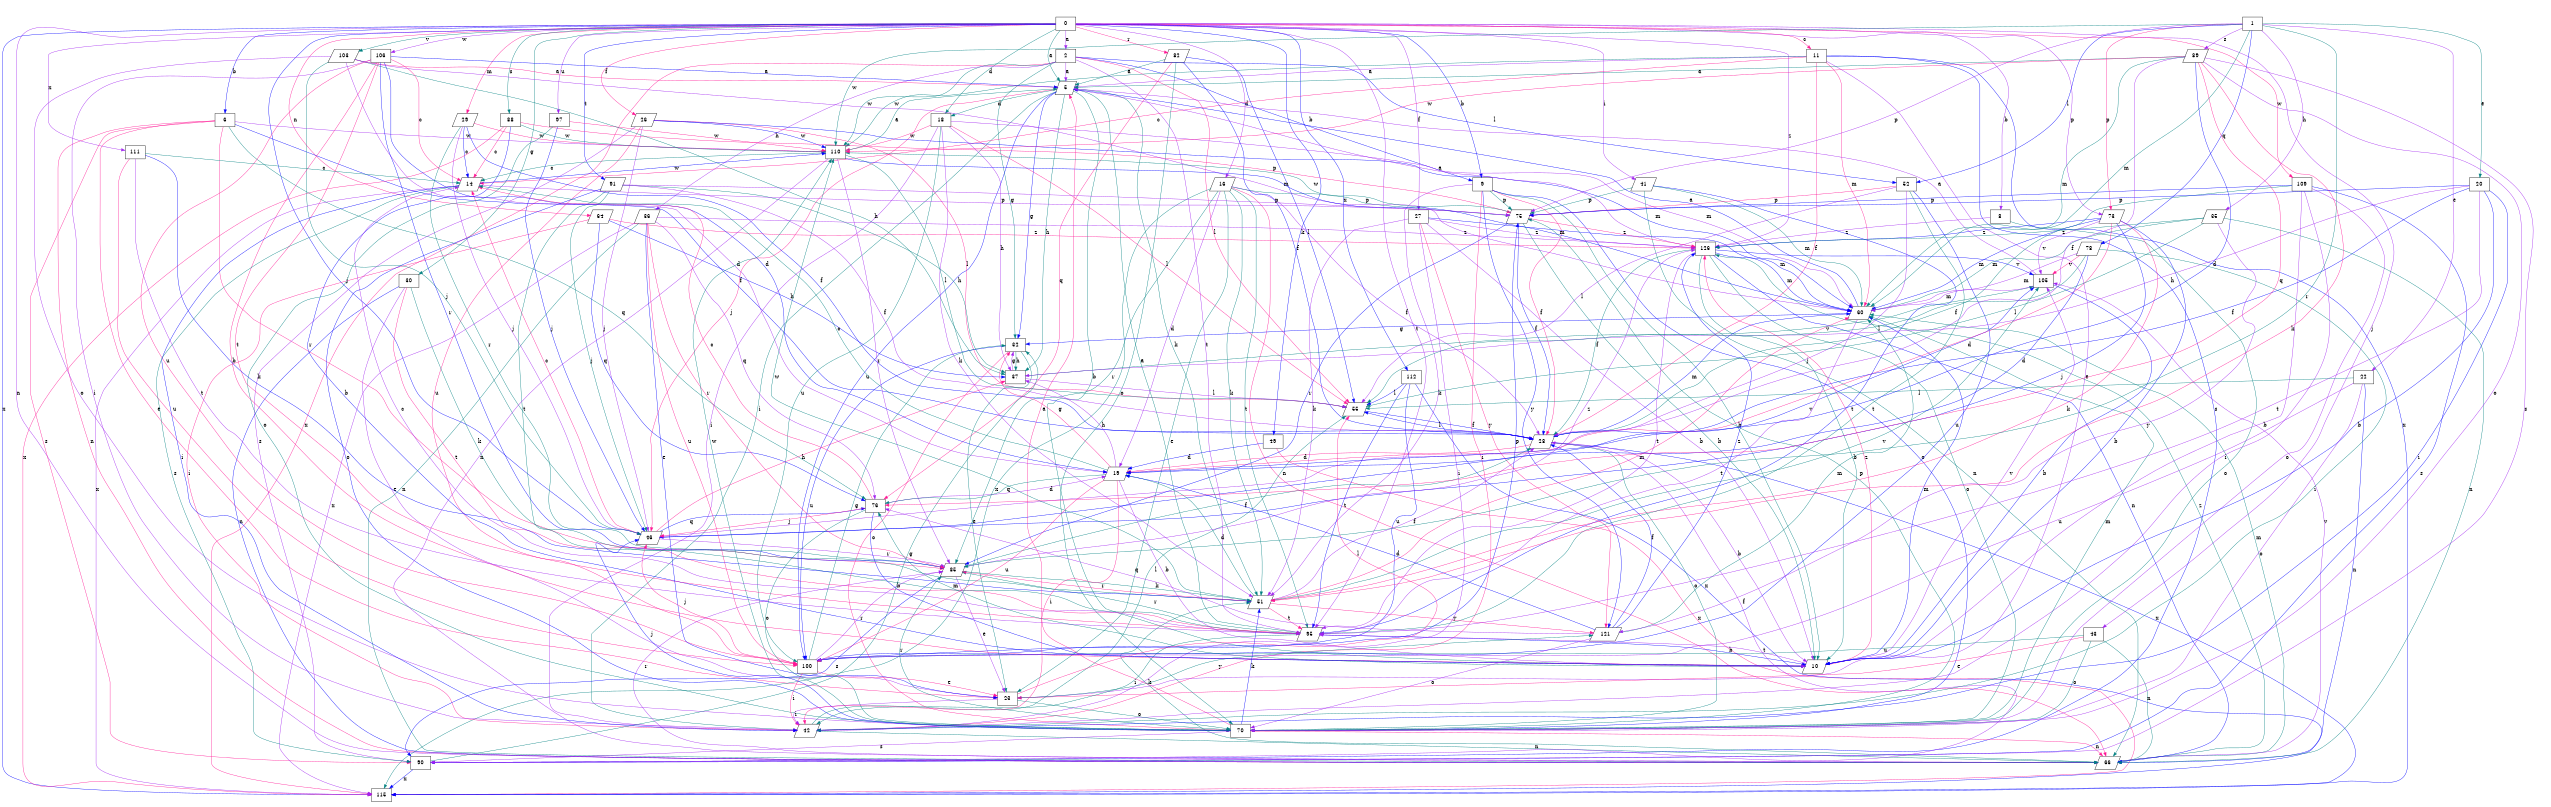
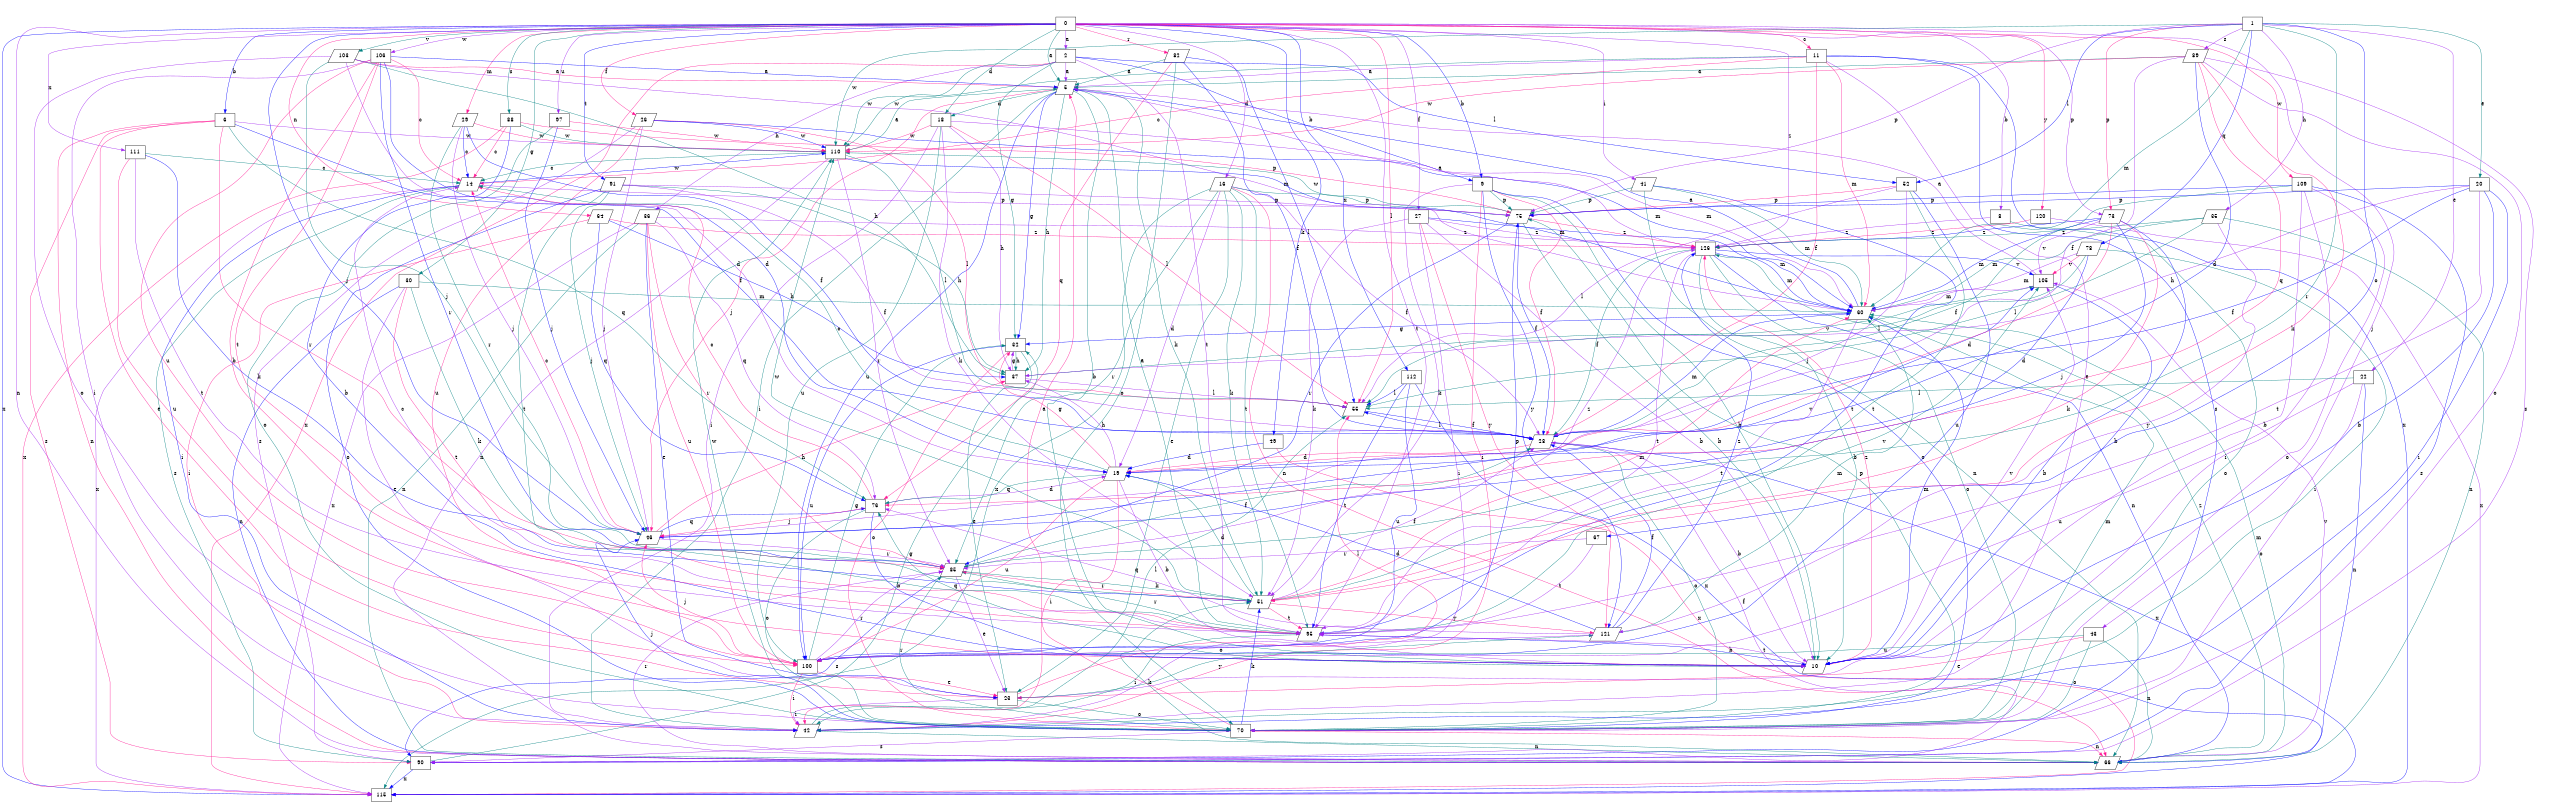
(1209, 208) -> (1387, 71)
(2061, 212) -> (1133, 305)
none -> (2041, 217)
none -> (1597, 538)
(956, 586) -> (956, 586)
(1423, 683) -> (1168, 650)
